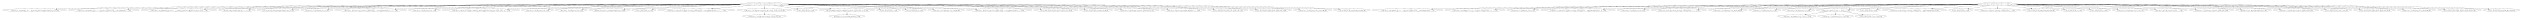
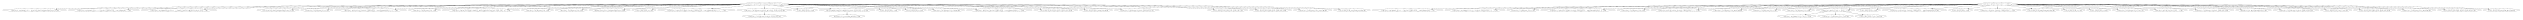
(237, 10) -> none
(1183, 10) -> none
